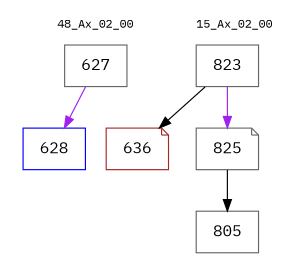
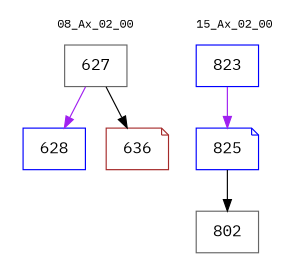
(96, 25) -> (96, 25)
(227, 66) -> (227, 66)
(194, 97) -> (114, 102)
(227, 149) -> (227, 149)
(227, 232) -> (227, 232)
